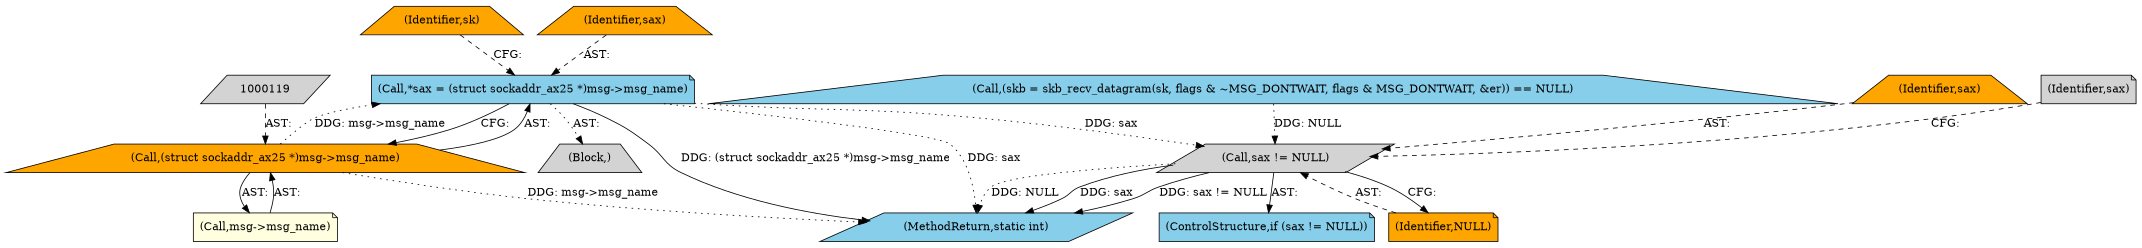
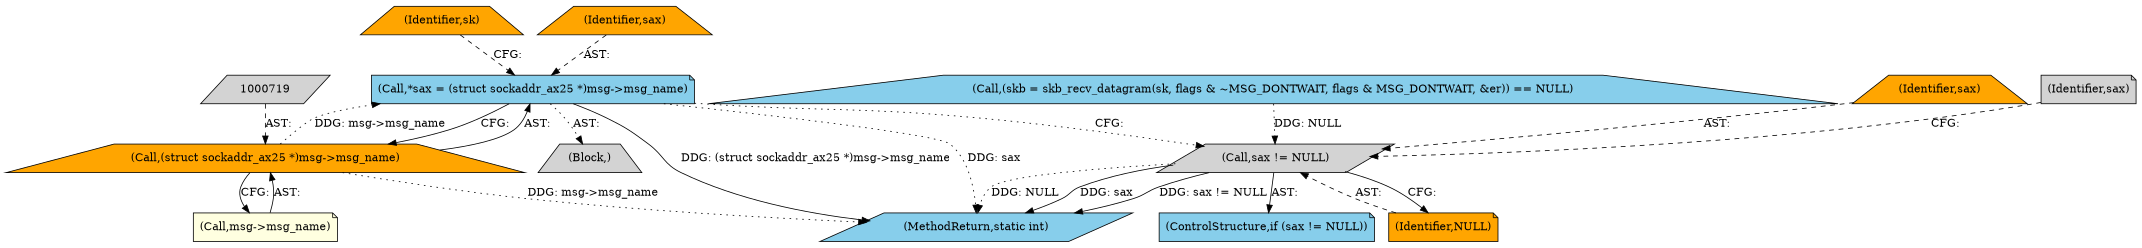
(265, 89) -> (265, 89)
(1111, 124) -> (1111, 124)
(257, 193) -> (257, 193)
